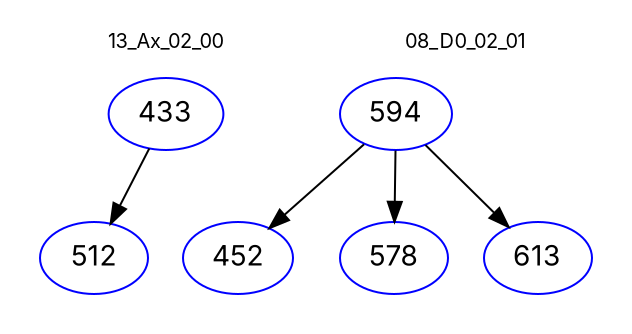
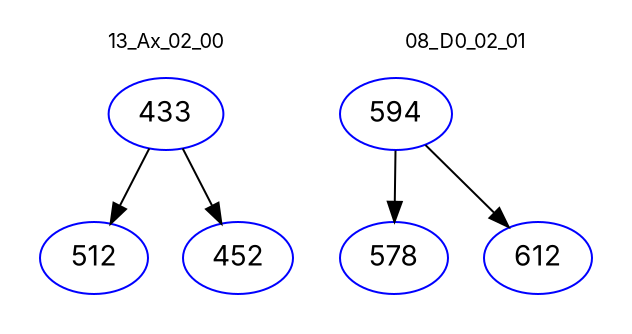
(336, 169) -> (197, 177)
(538, 258) -> (538, 258)
